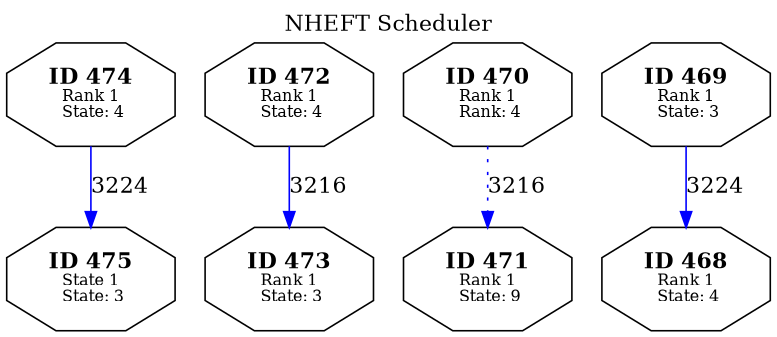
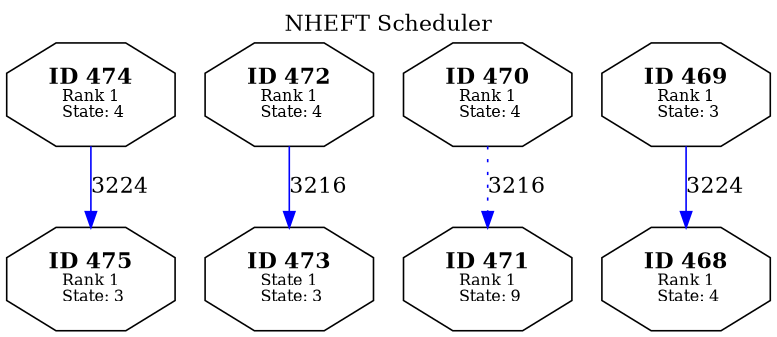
(488, 112) -> (488, 112)
(91, 281) -> (91, 281)
(289, 281) -> (289, 281)
